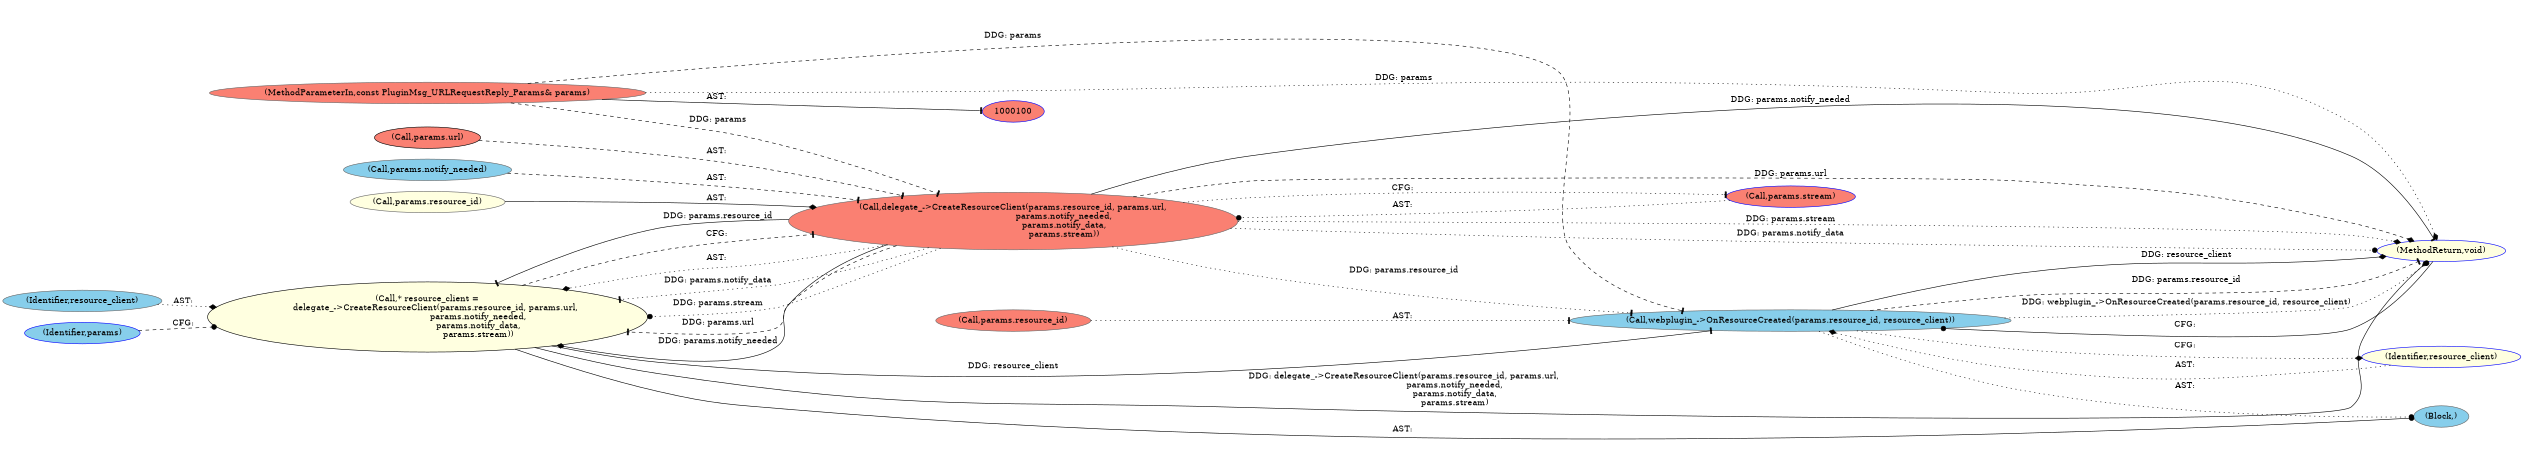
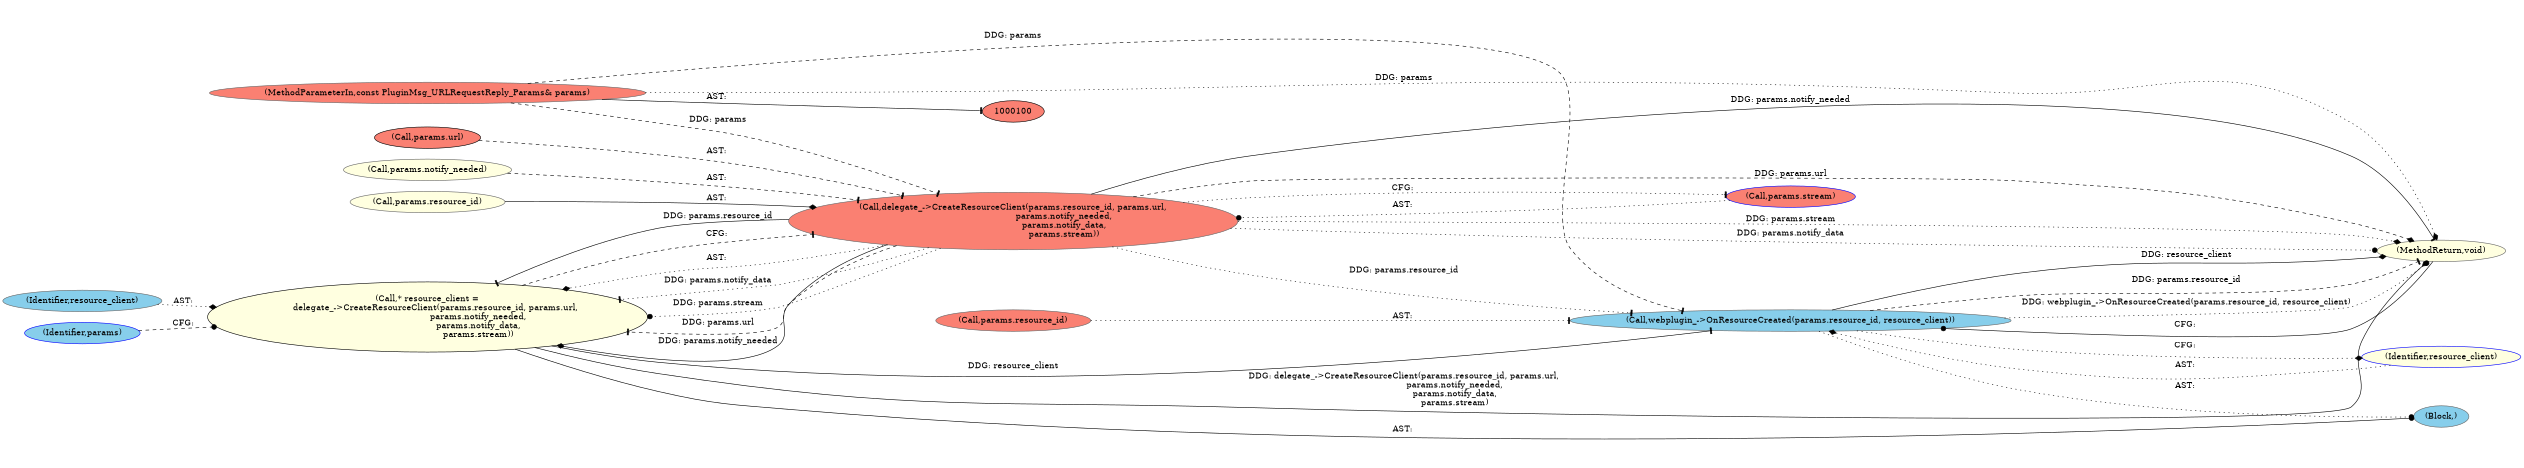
(1013, 111) -> (1013, 111)
(428, 170) -> (428, 170)
(2441, 251) -> (2441, 251)
